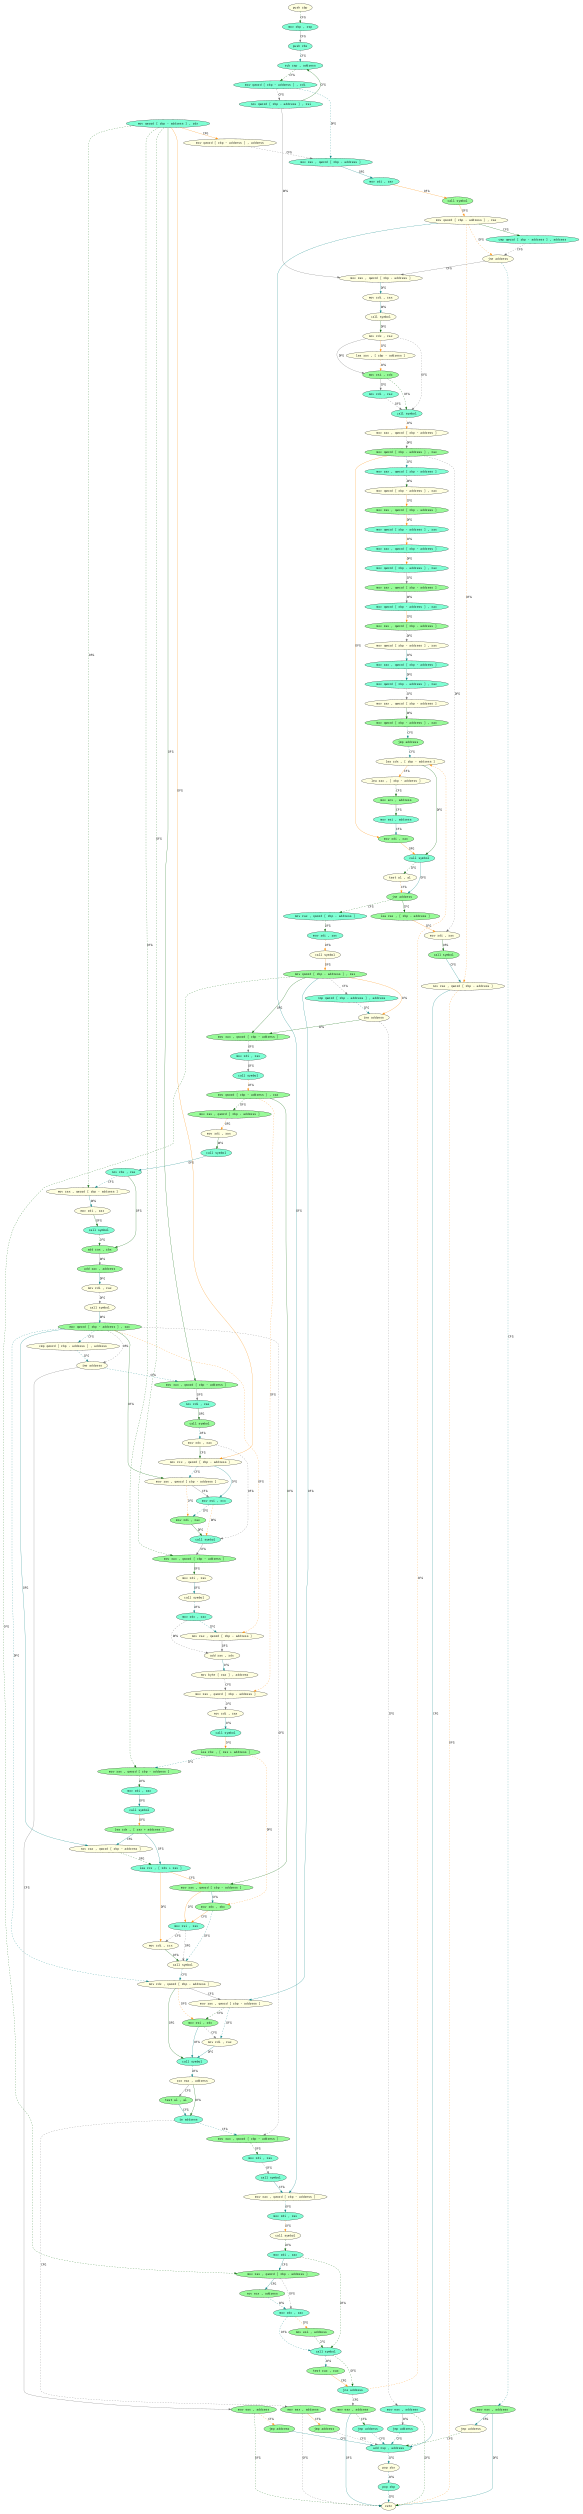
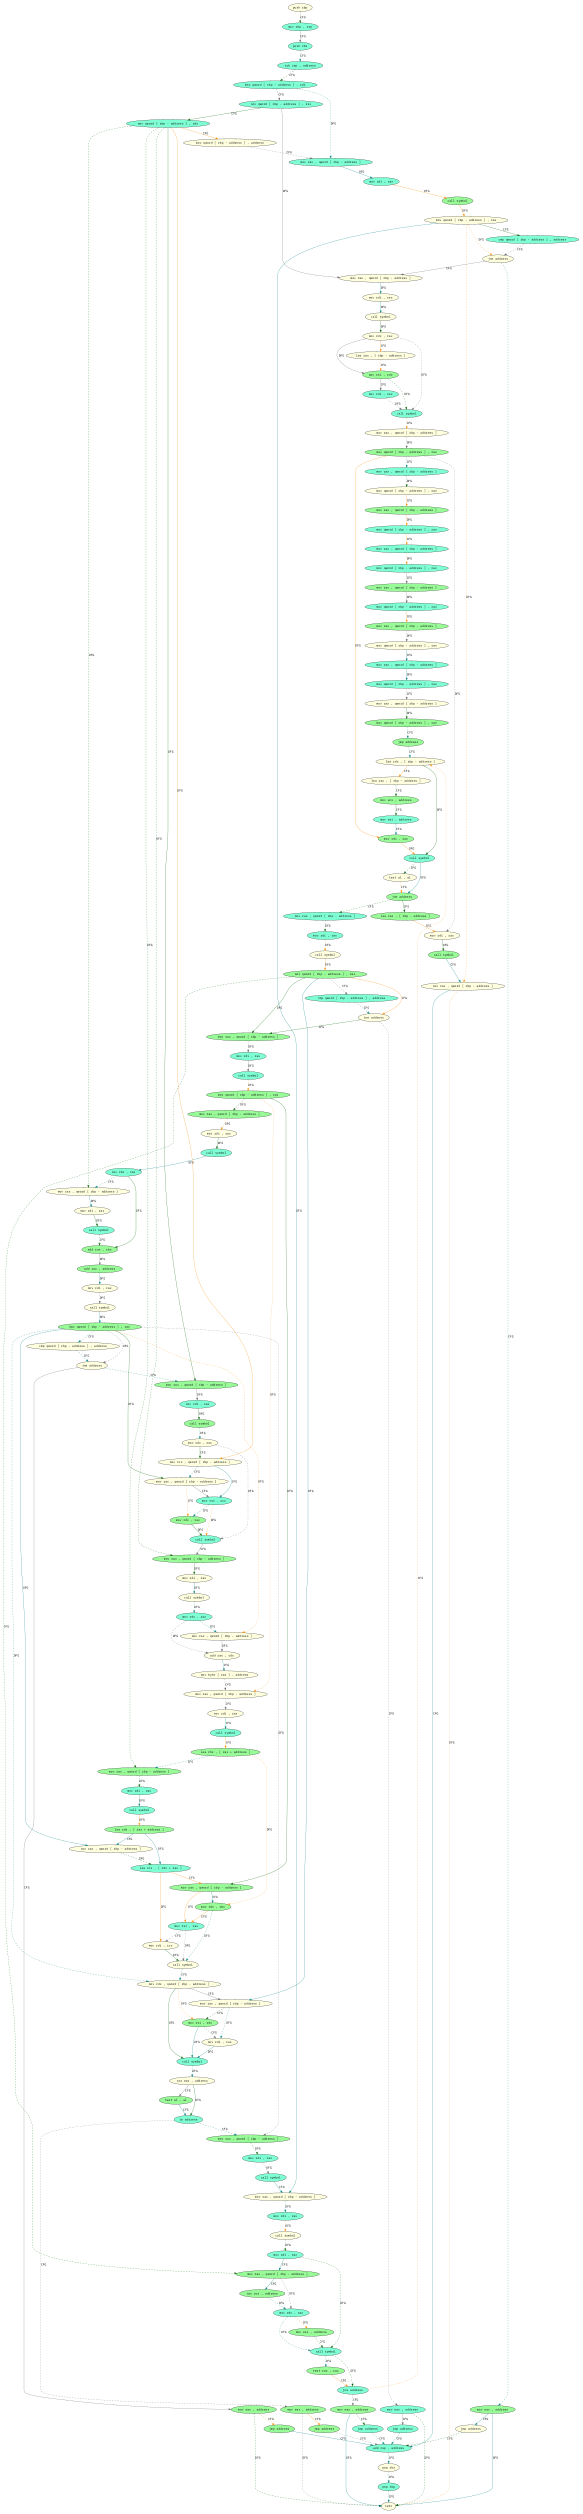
(319, 88) -> (226, 114)
